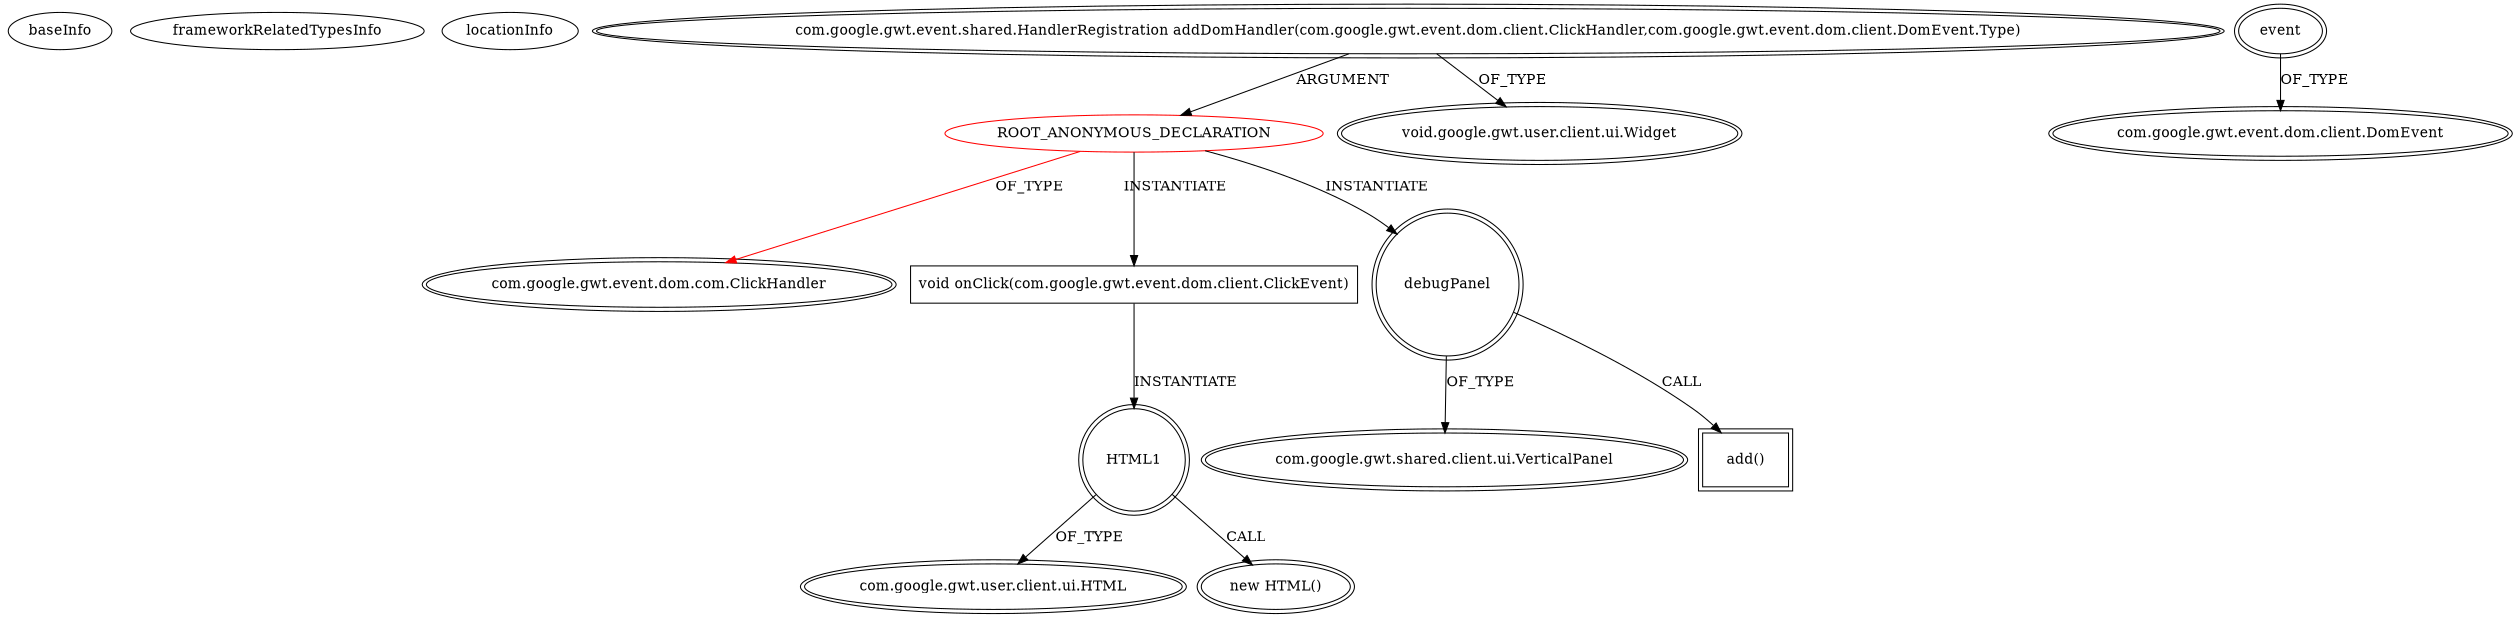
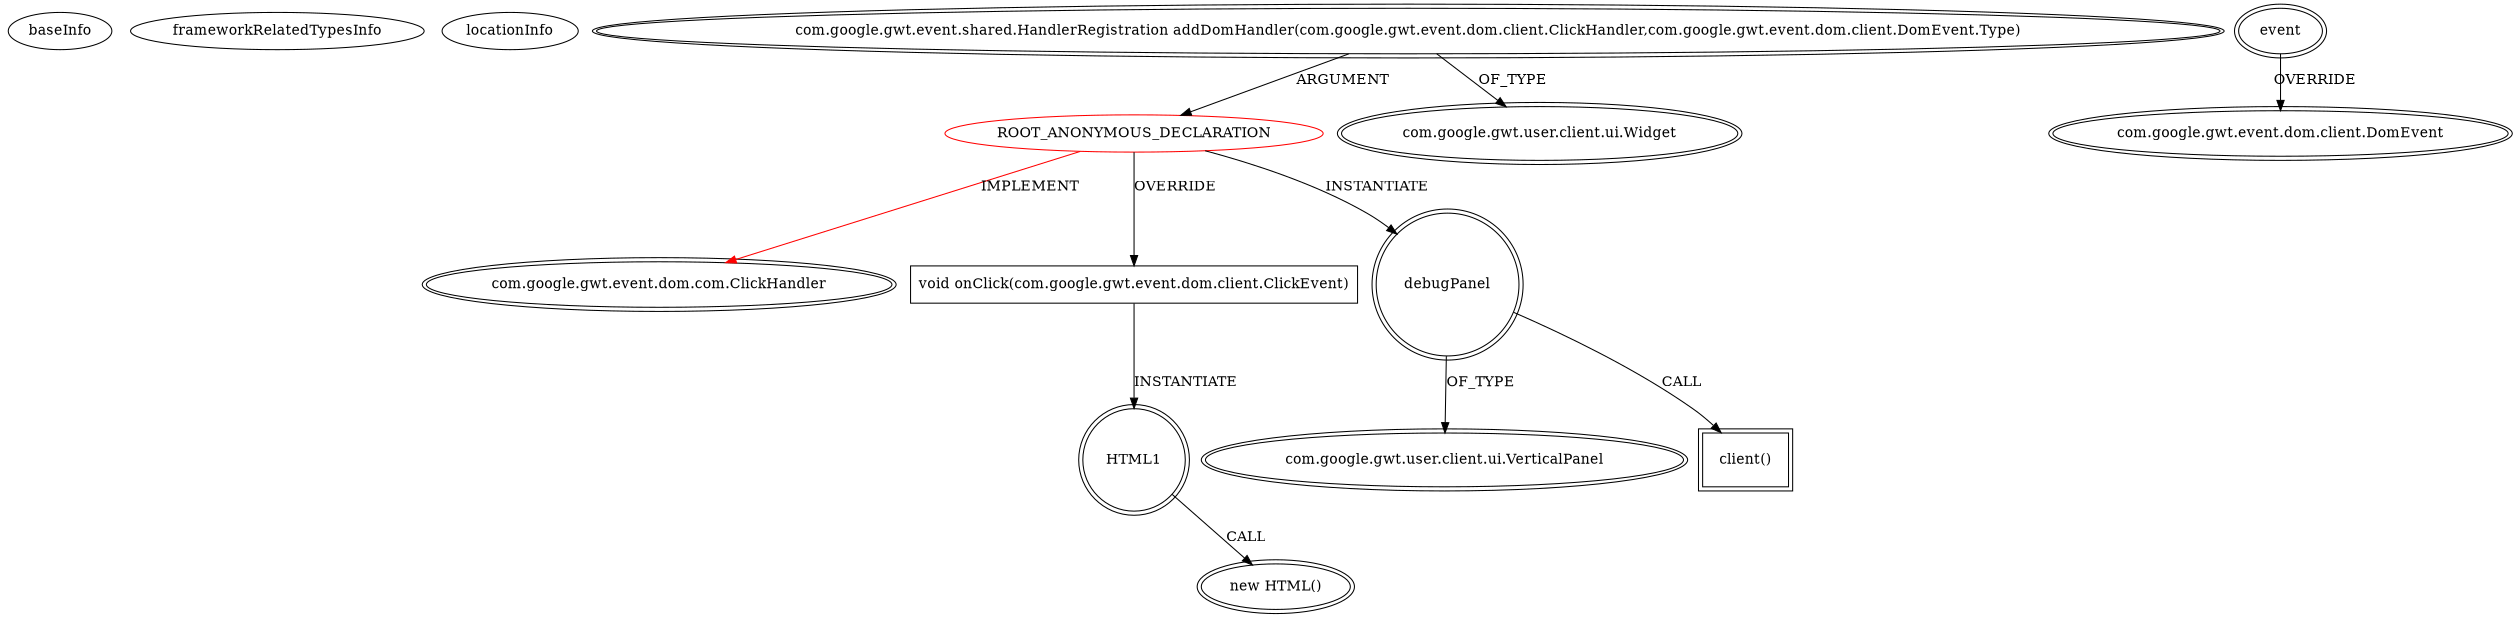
(2315, 80) -> (2315, 80)
(1540, 133) -> (1540, 133)
(1030, 187) -> (1030, 187)
(1175, 187) -> (1175, 187)
(1444, 460) -> (1444, 460)
(1746, 460) -> (1746, 460)
(993, 587) -> none
